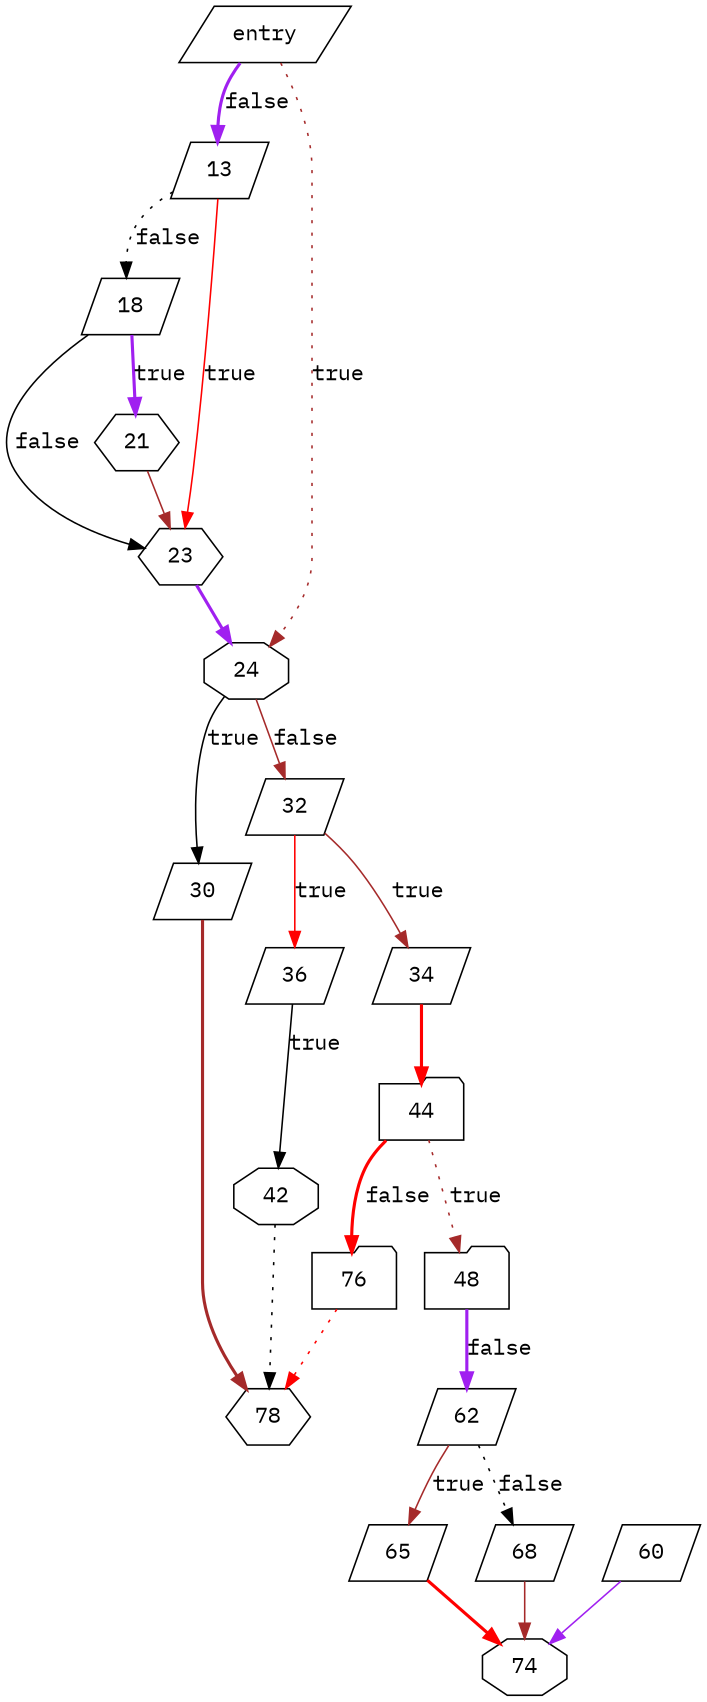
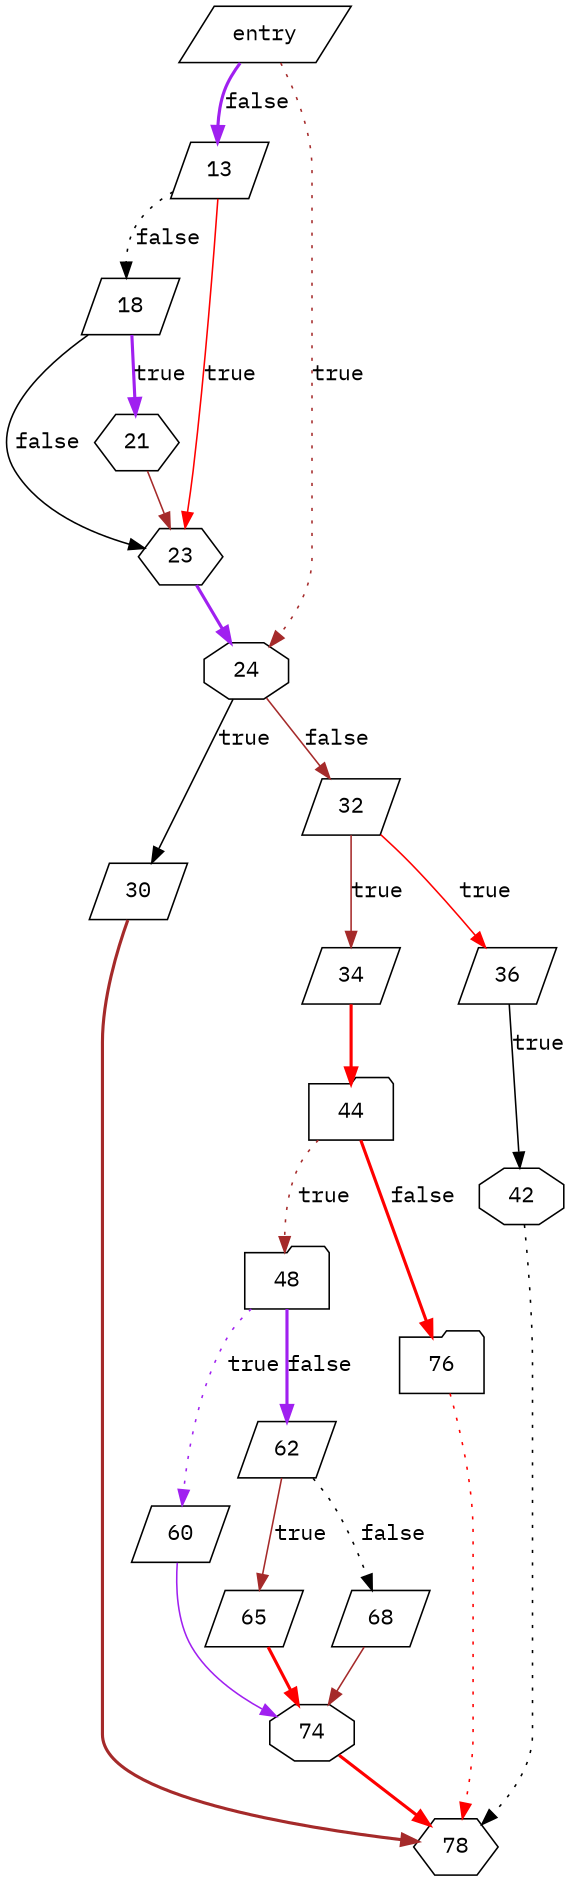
none -> (203, 1393)
none -> (378, 1785)
